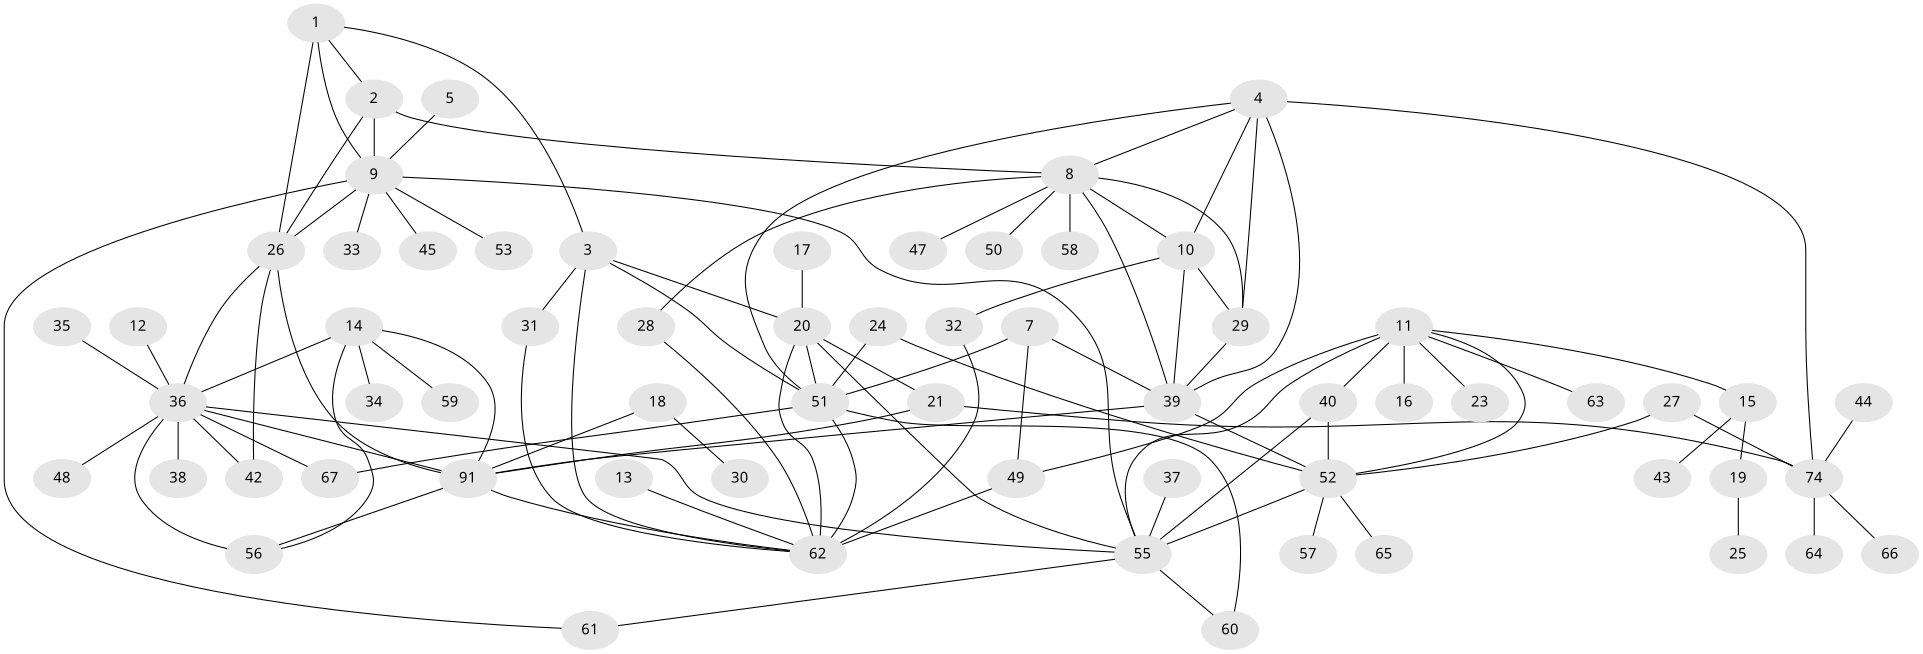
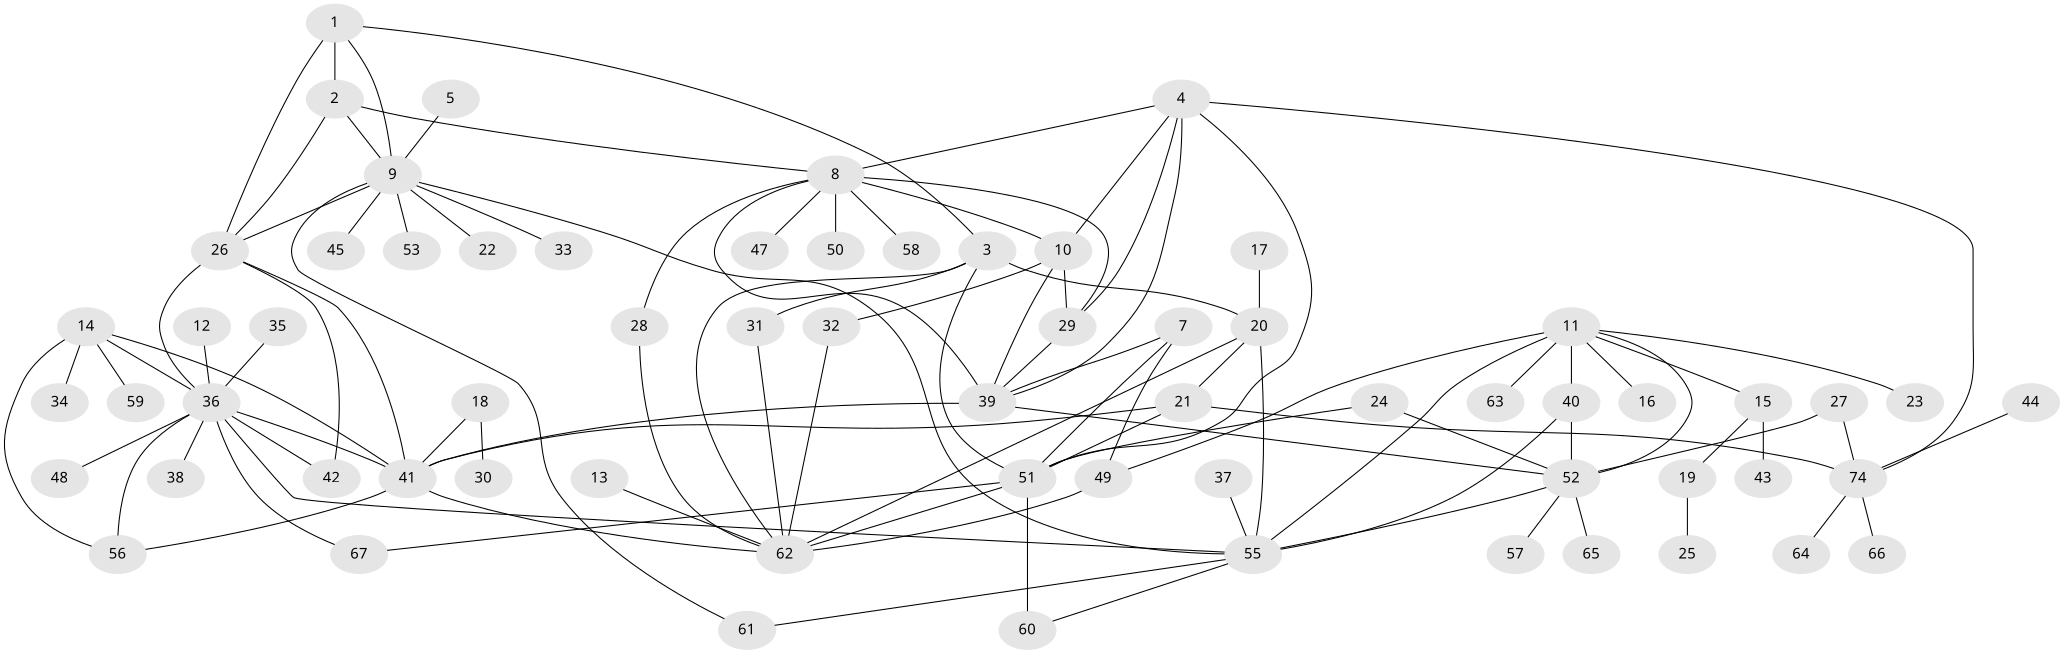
none -> (488, 251)
(811, 365) -> (1106, 441)
(468, 479) -> (408, 479)
